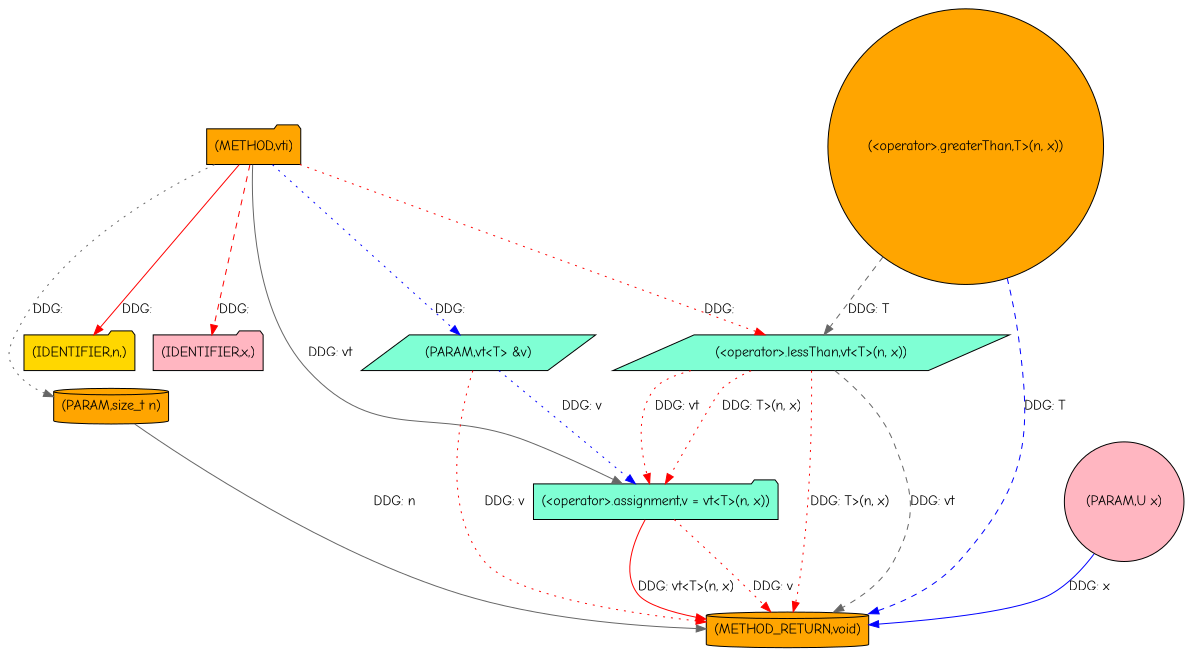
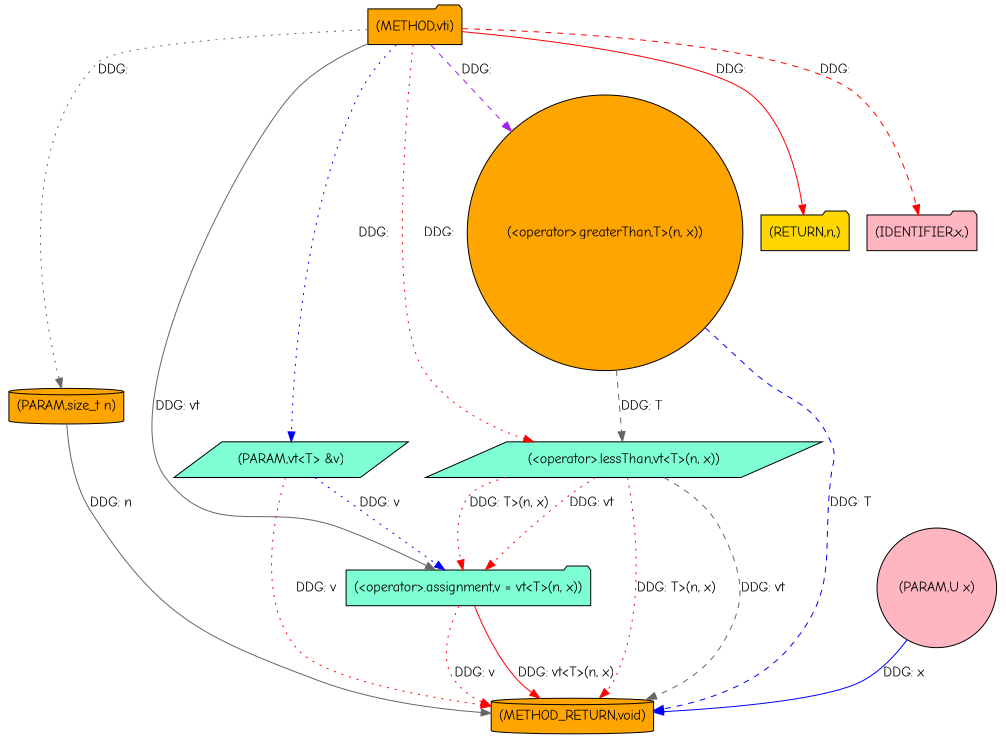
none -> (468, 84)
(79, 353) -> (805, 233)
